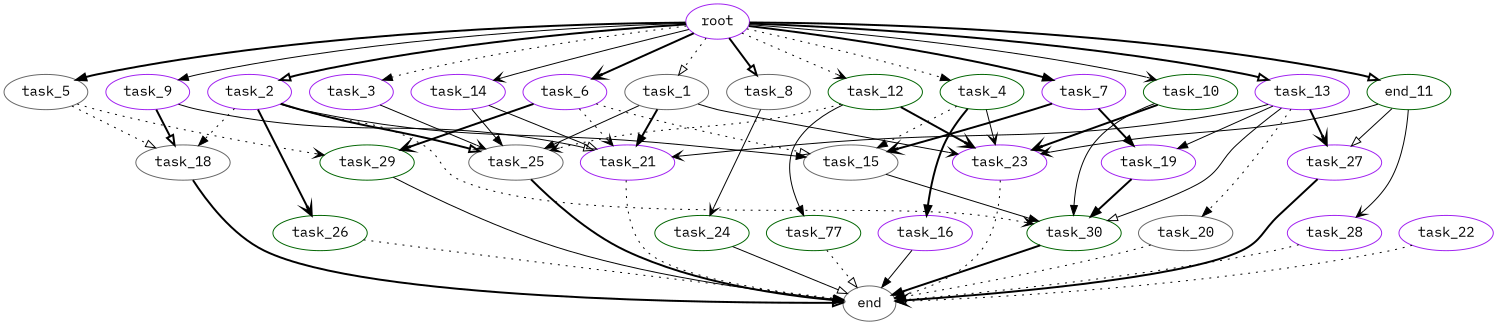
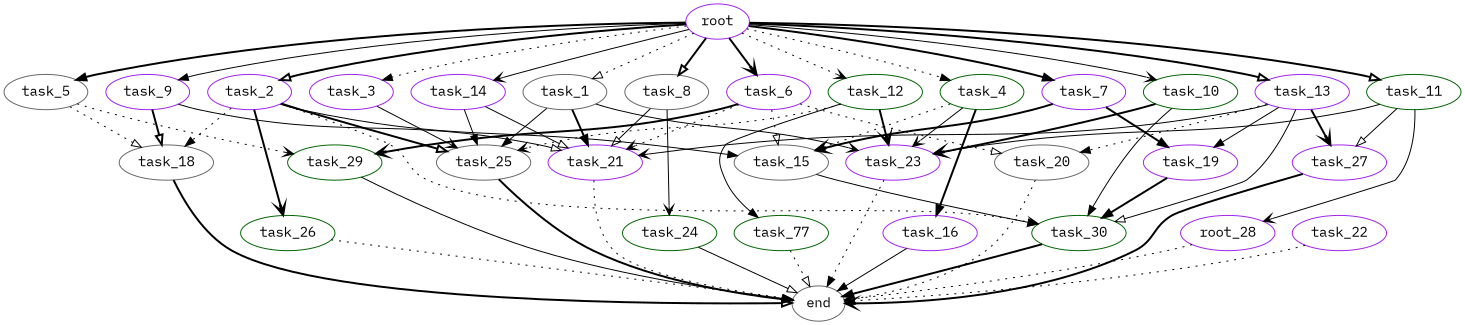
(1409, 92) -> (1414, 92)
none -> (871, 123)
none -> (635, 124)
(1335, 233) -> (1228, 233)
